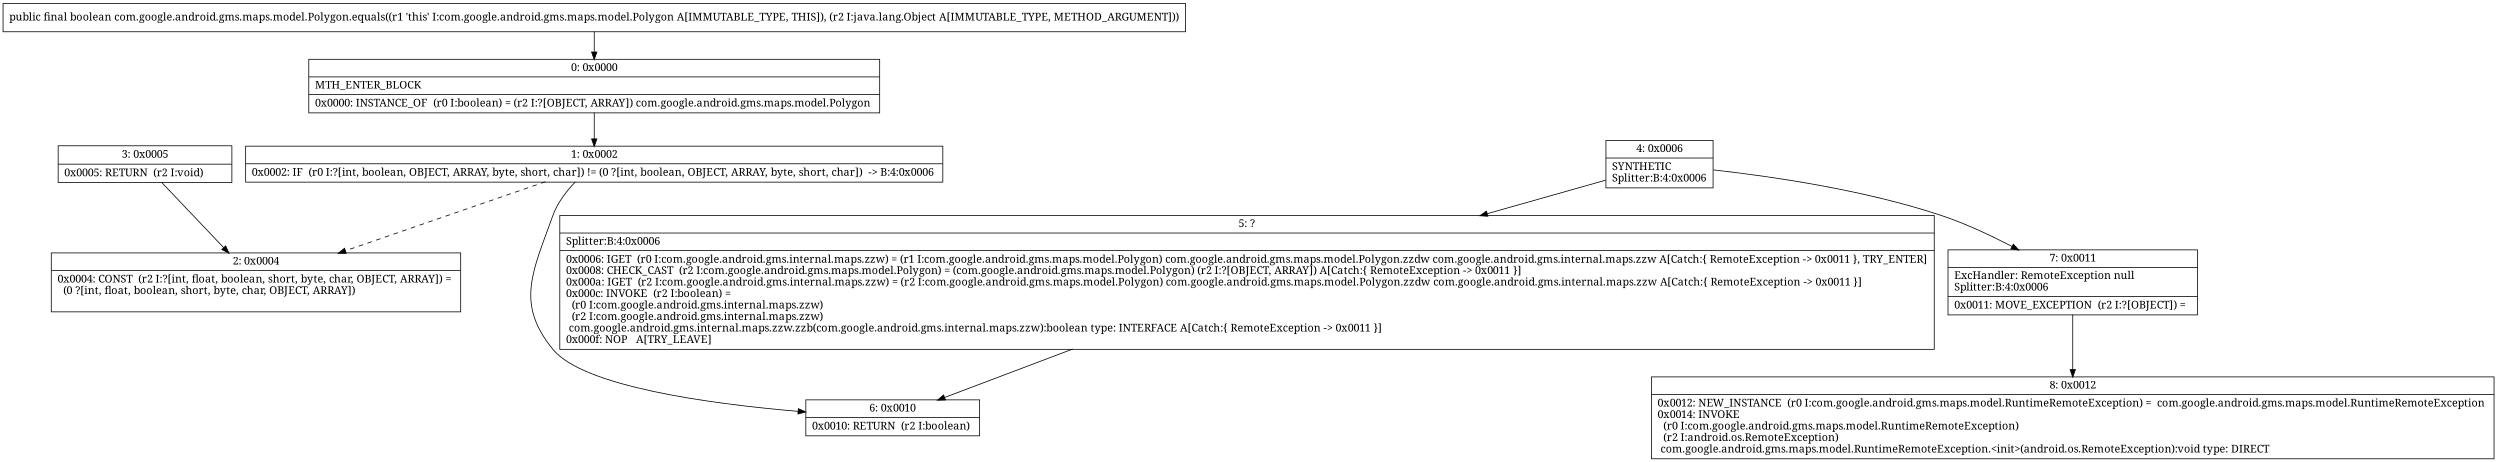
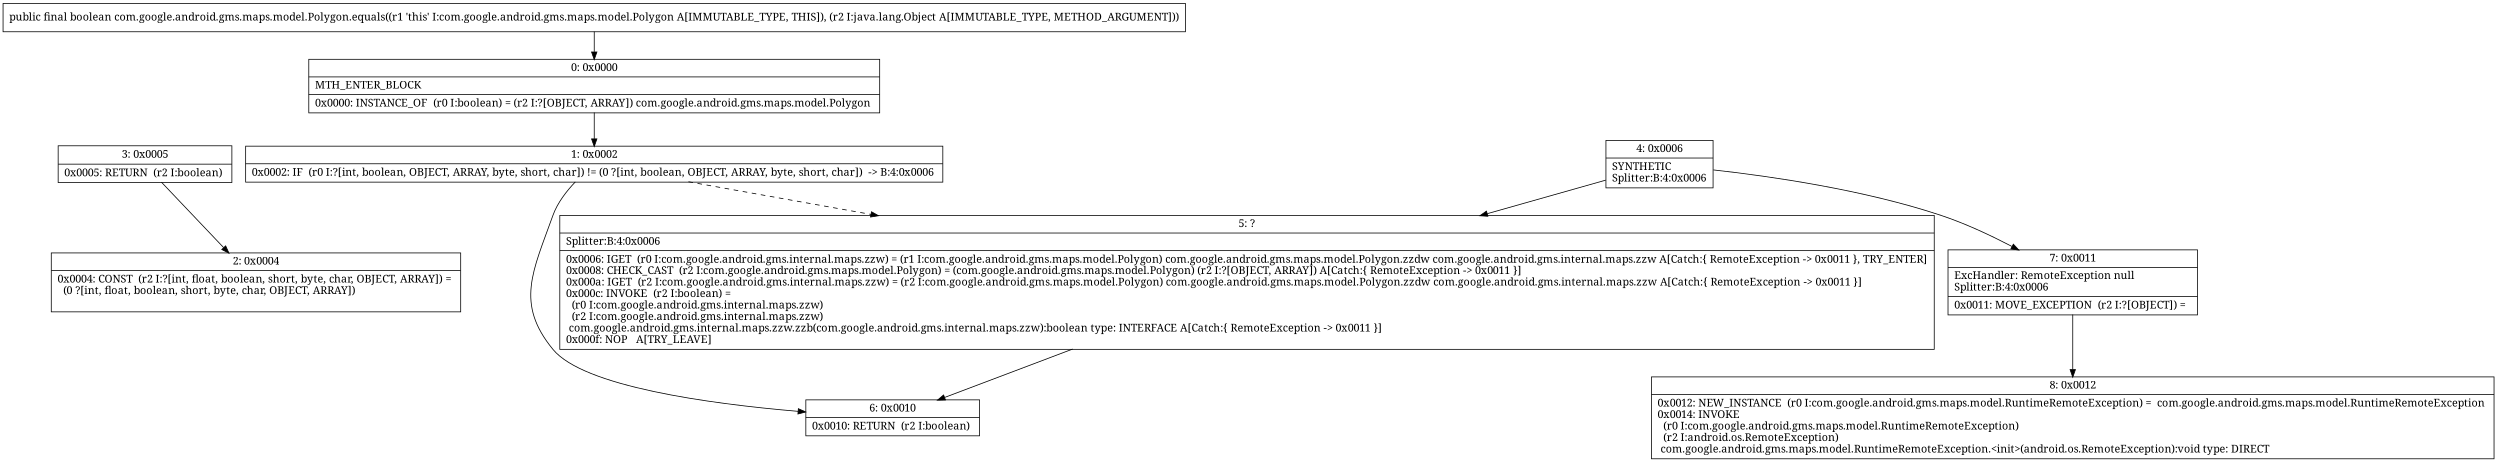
(135, 173) -> (145, 173)
(445, 216) -> (780, 198)
